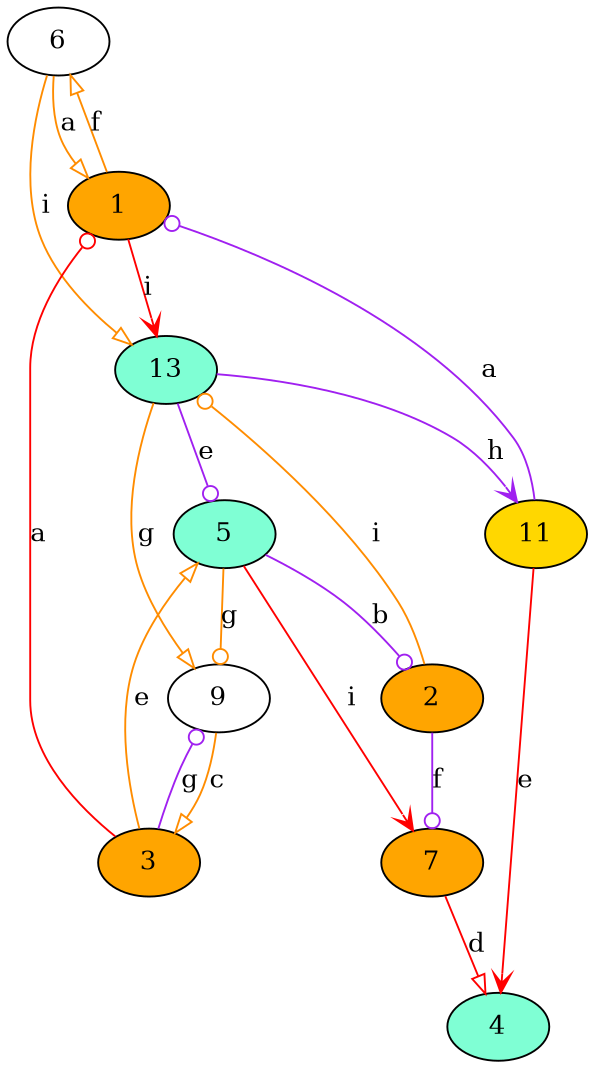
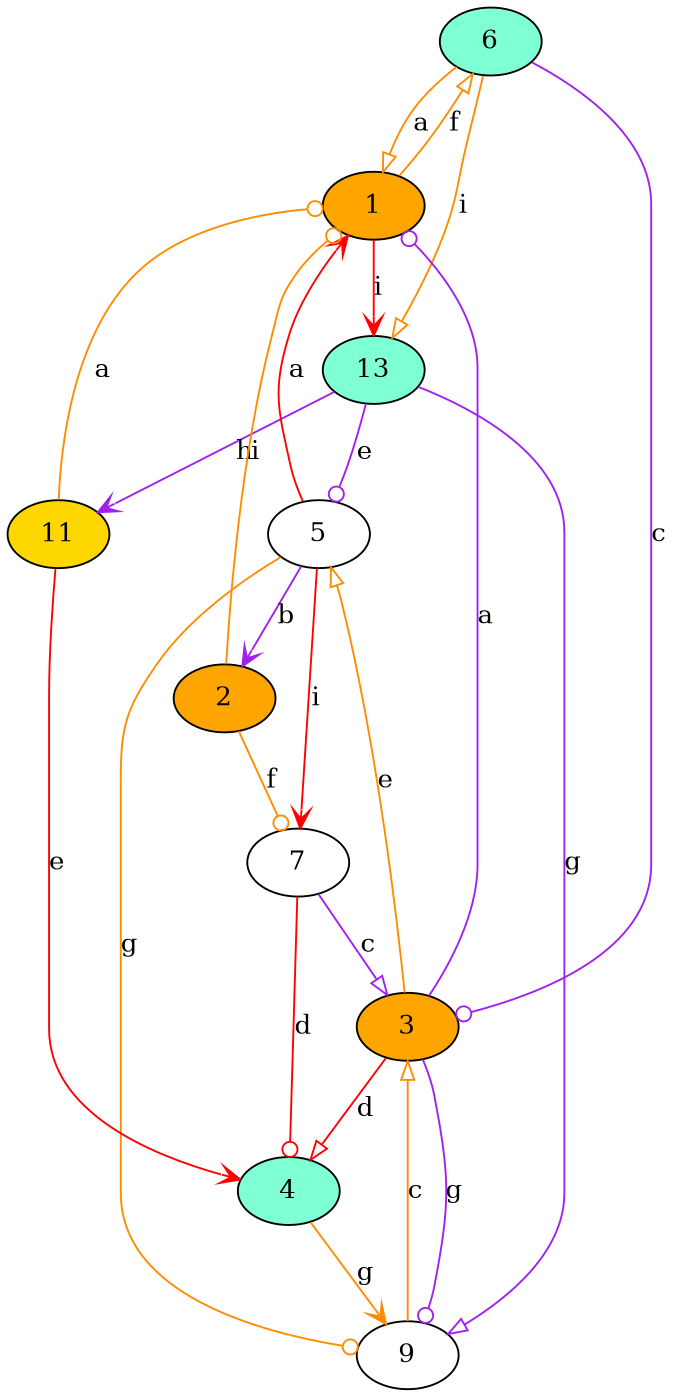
(59, 42) -> (491, 42)
(390, 326) -> (117, 295)
none -> (280, 371)
(336, 522) -> (248, 454)
(132, 533) -> (564, 840)
(225, 534) -> (319, 534)
(30, 550) -> (478, 616)
none -> (651, 562)
(338, 598) -> (277, 608)
(432, 773) -> (258, 773)
(432, 863) -> (298, 863)
none -> (347, 936)
(462, 936) -> (294, 1019)
none -> (354, 1101)
none -> (343, 1266)
